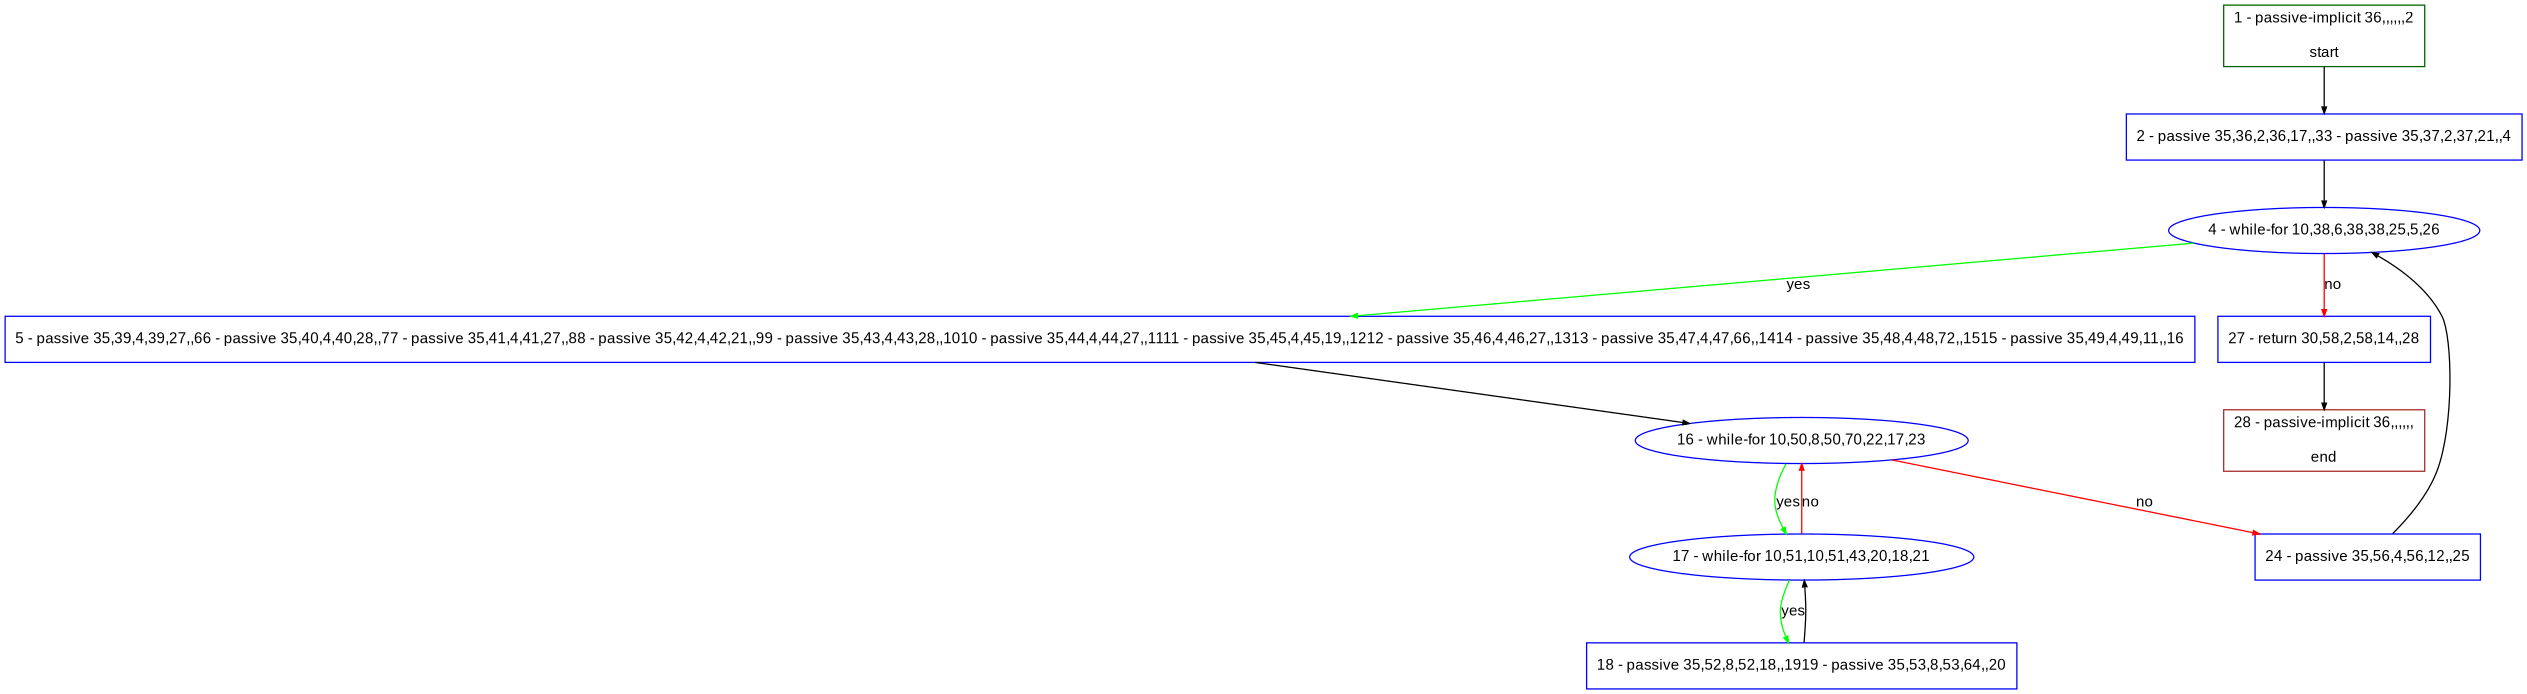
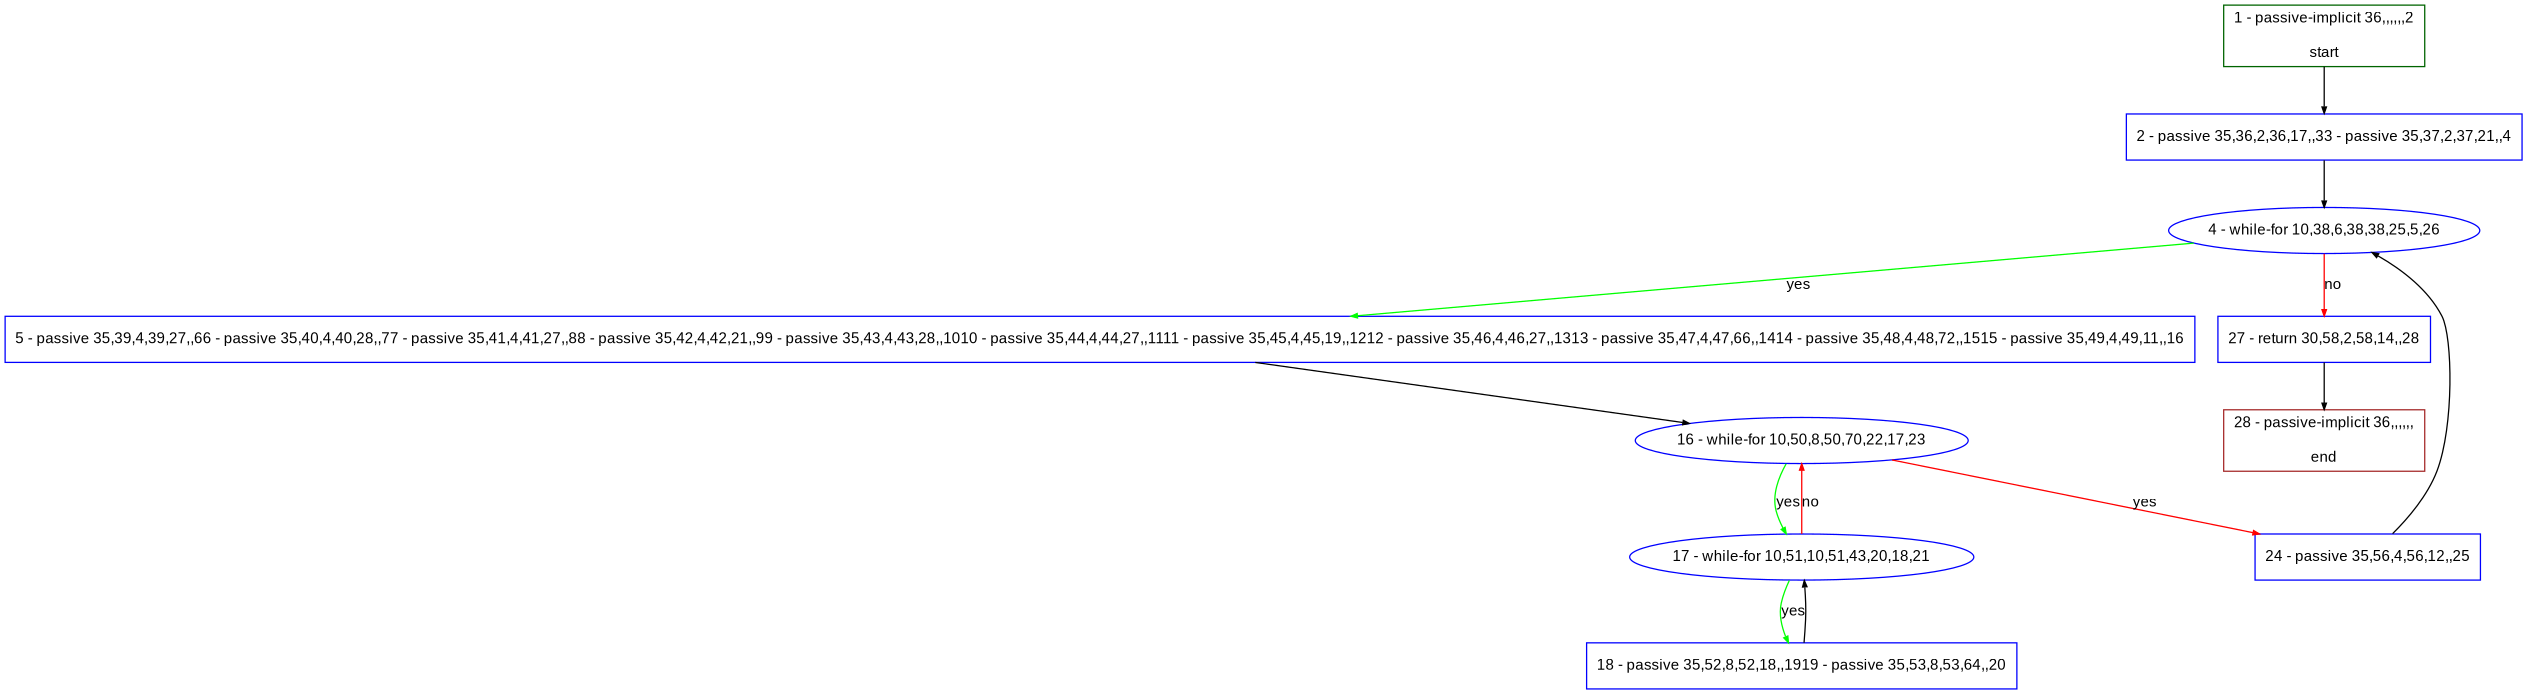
(2145, 503) -> (2145, 503)
